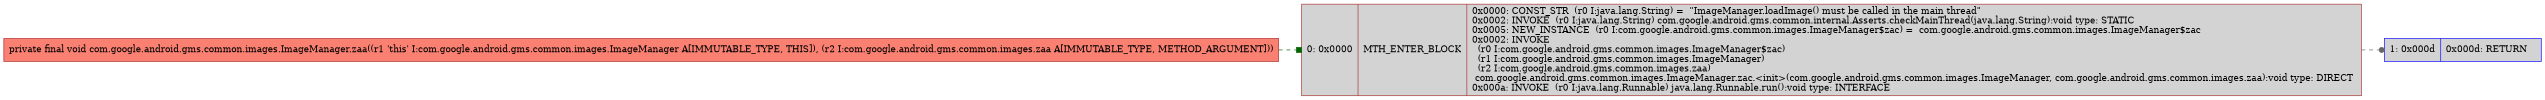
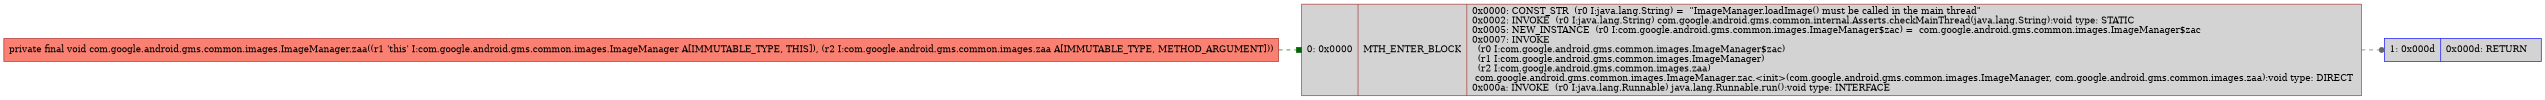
(1514, 40) -> (1514, 40)
